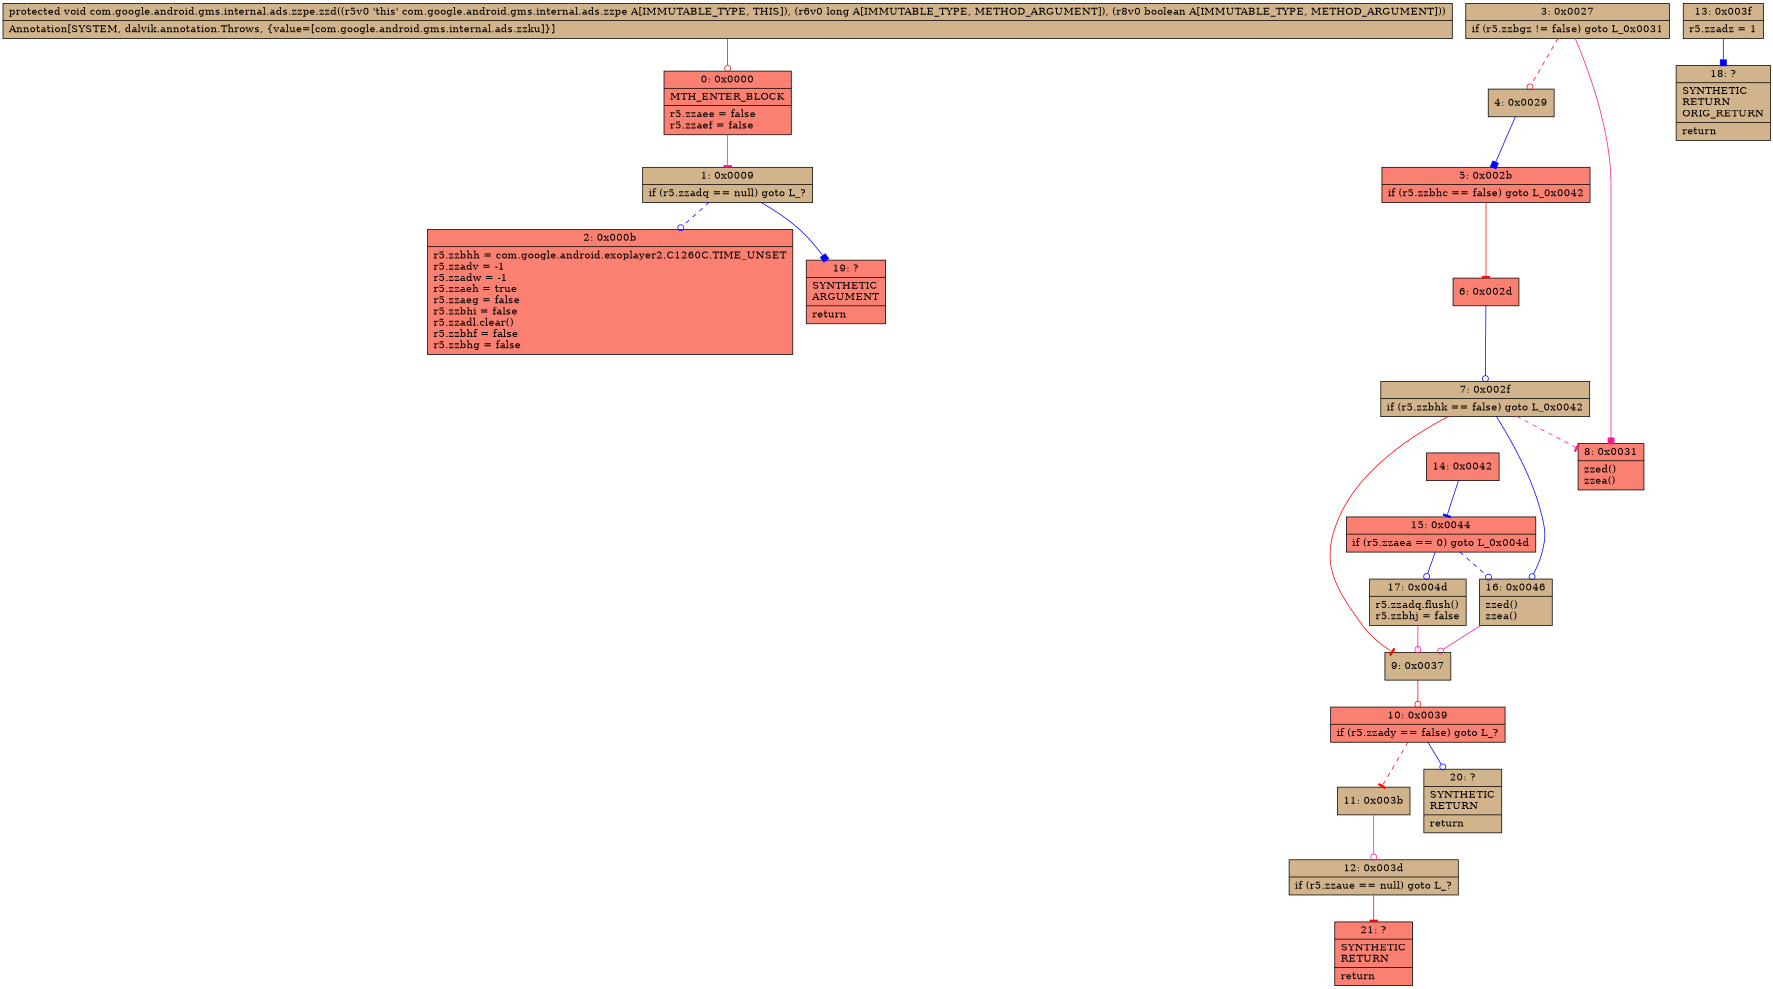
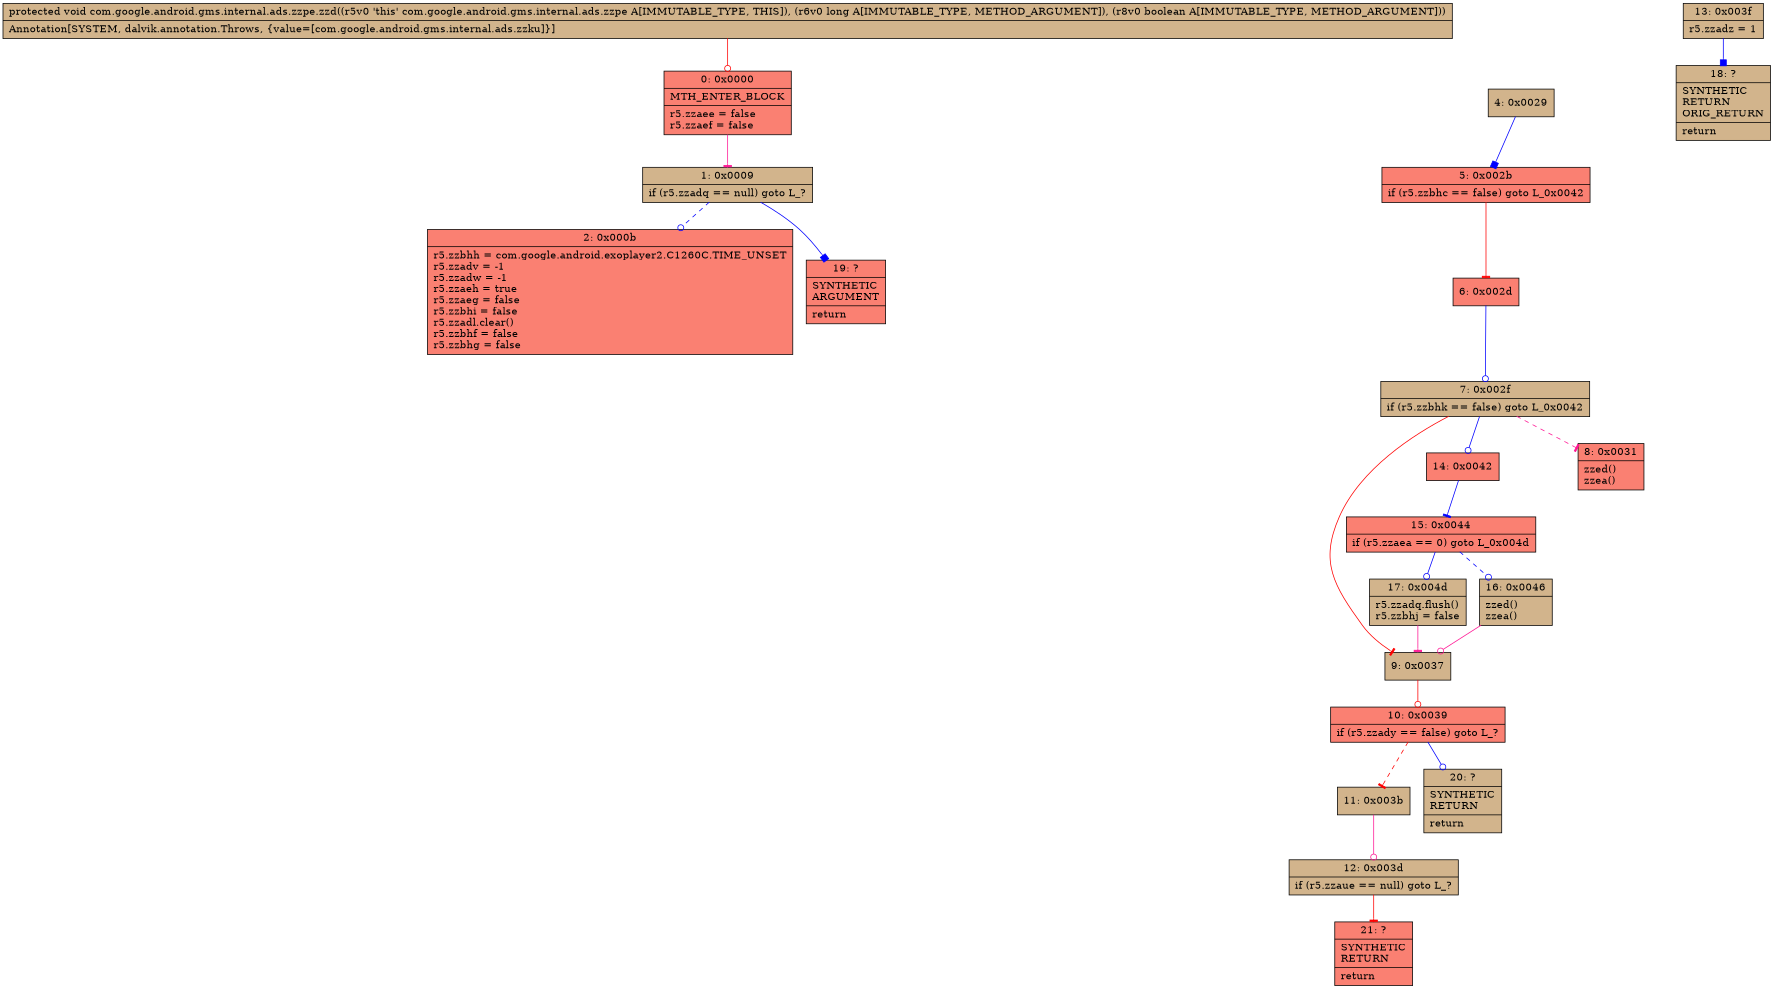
(1568, 21) -> none
(1535, 492) -> (1474, 432)
(1418, 637) -> (1418, 637)
